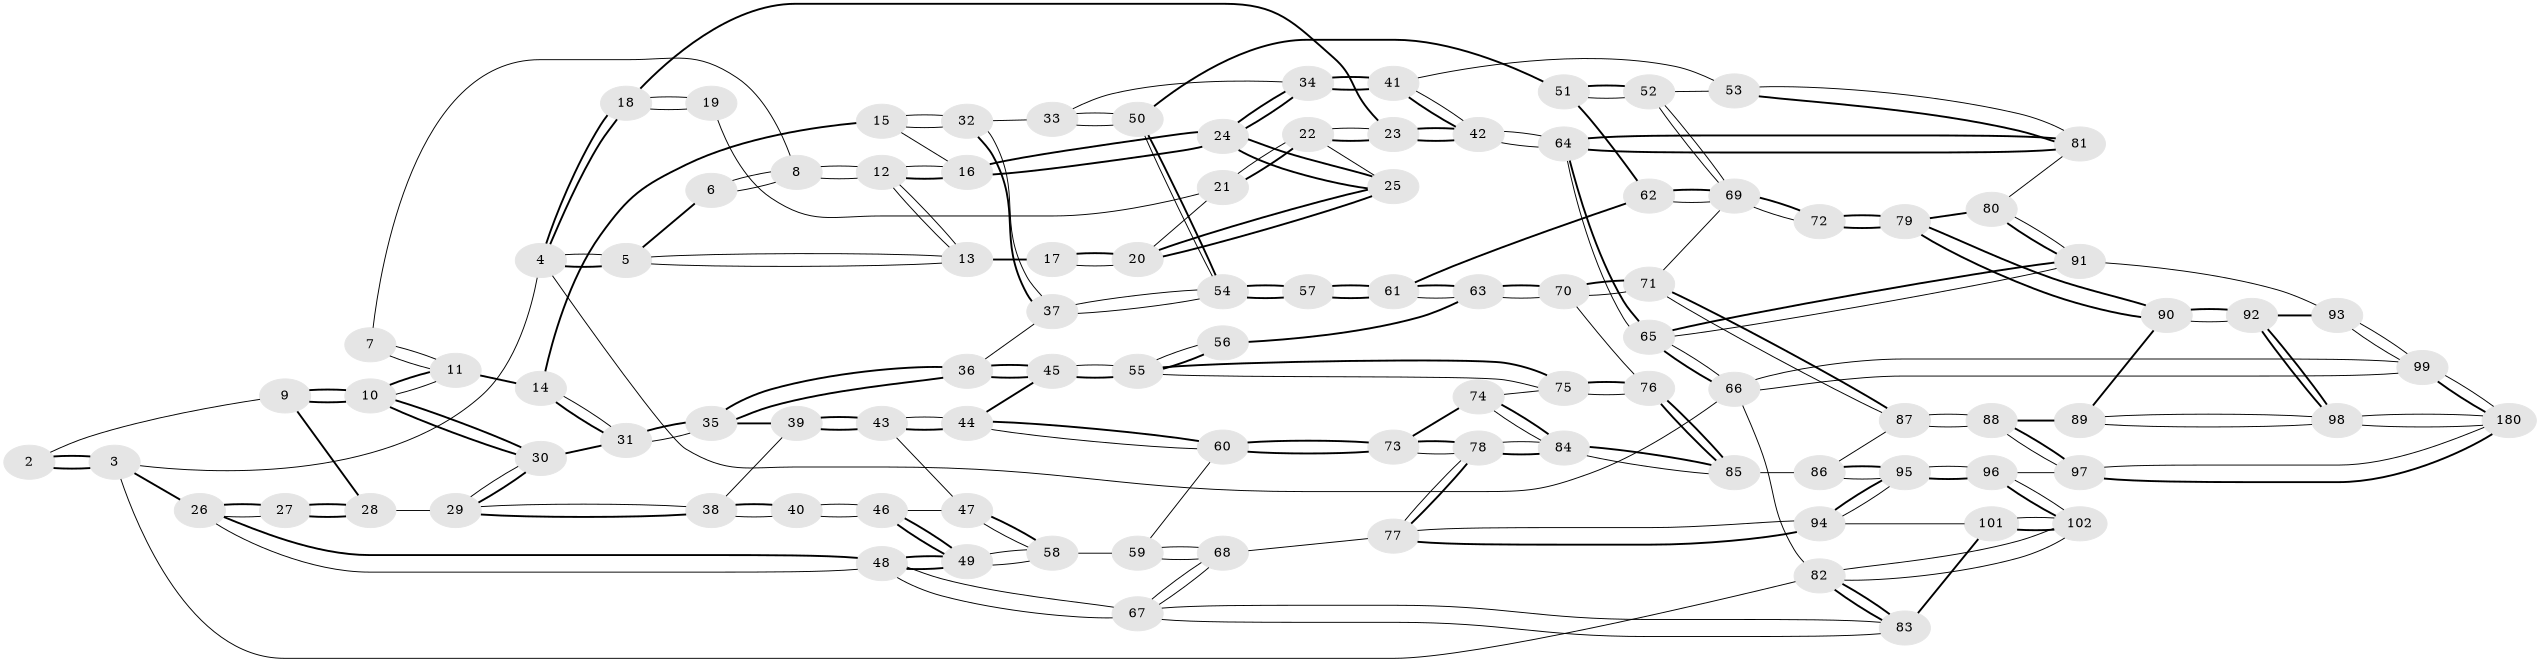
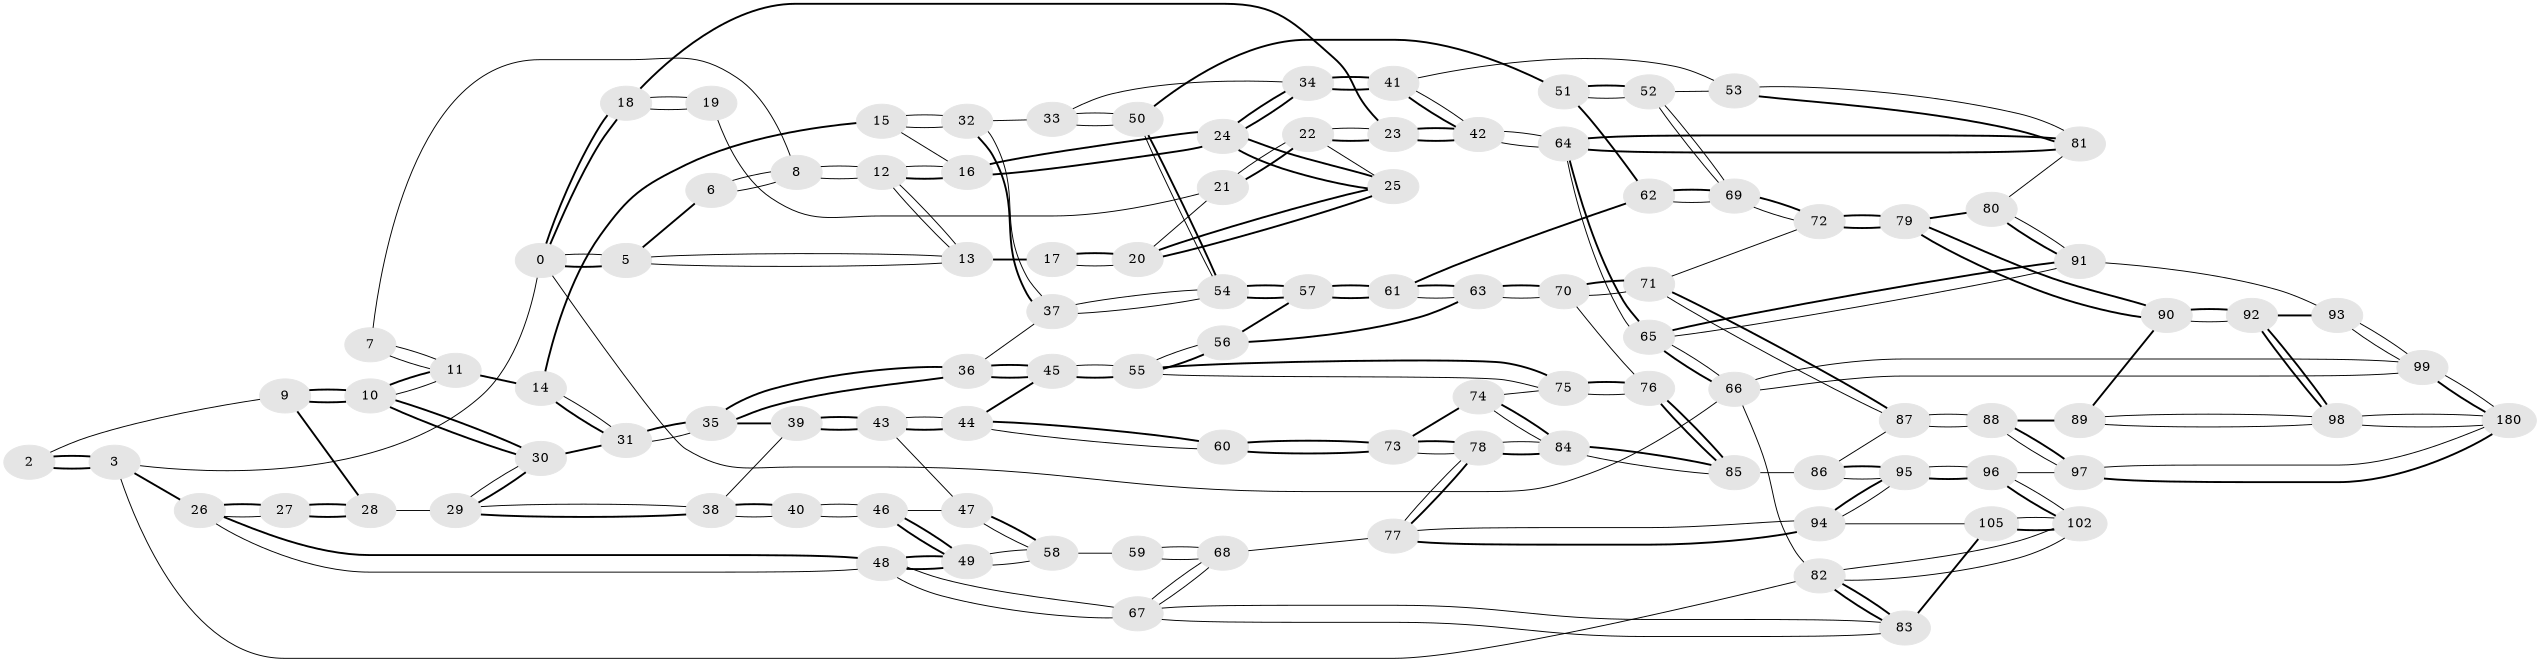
(1692, 240) -> (1734, 253)
(541, 260) -> (541, 260)
none -> (1265, 317)
(1180, 500) -> none
(1992, 524) -> (1992, 524)
